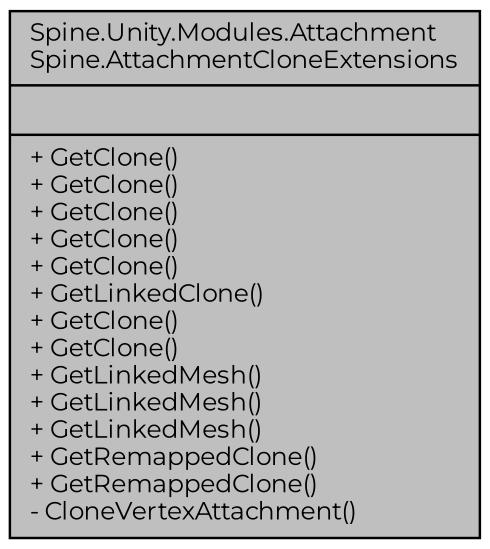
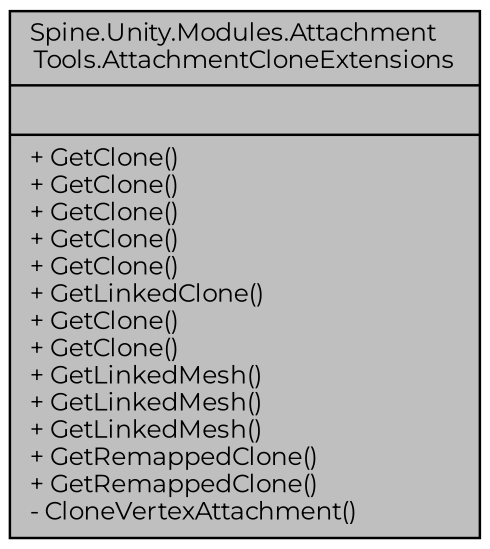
(245, 61) -> (245, 61)
